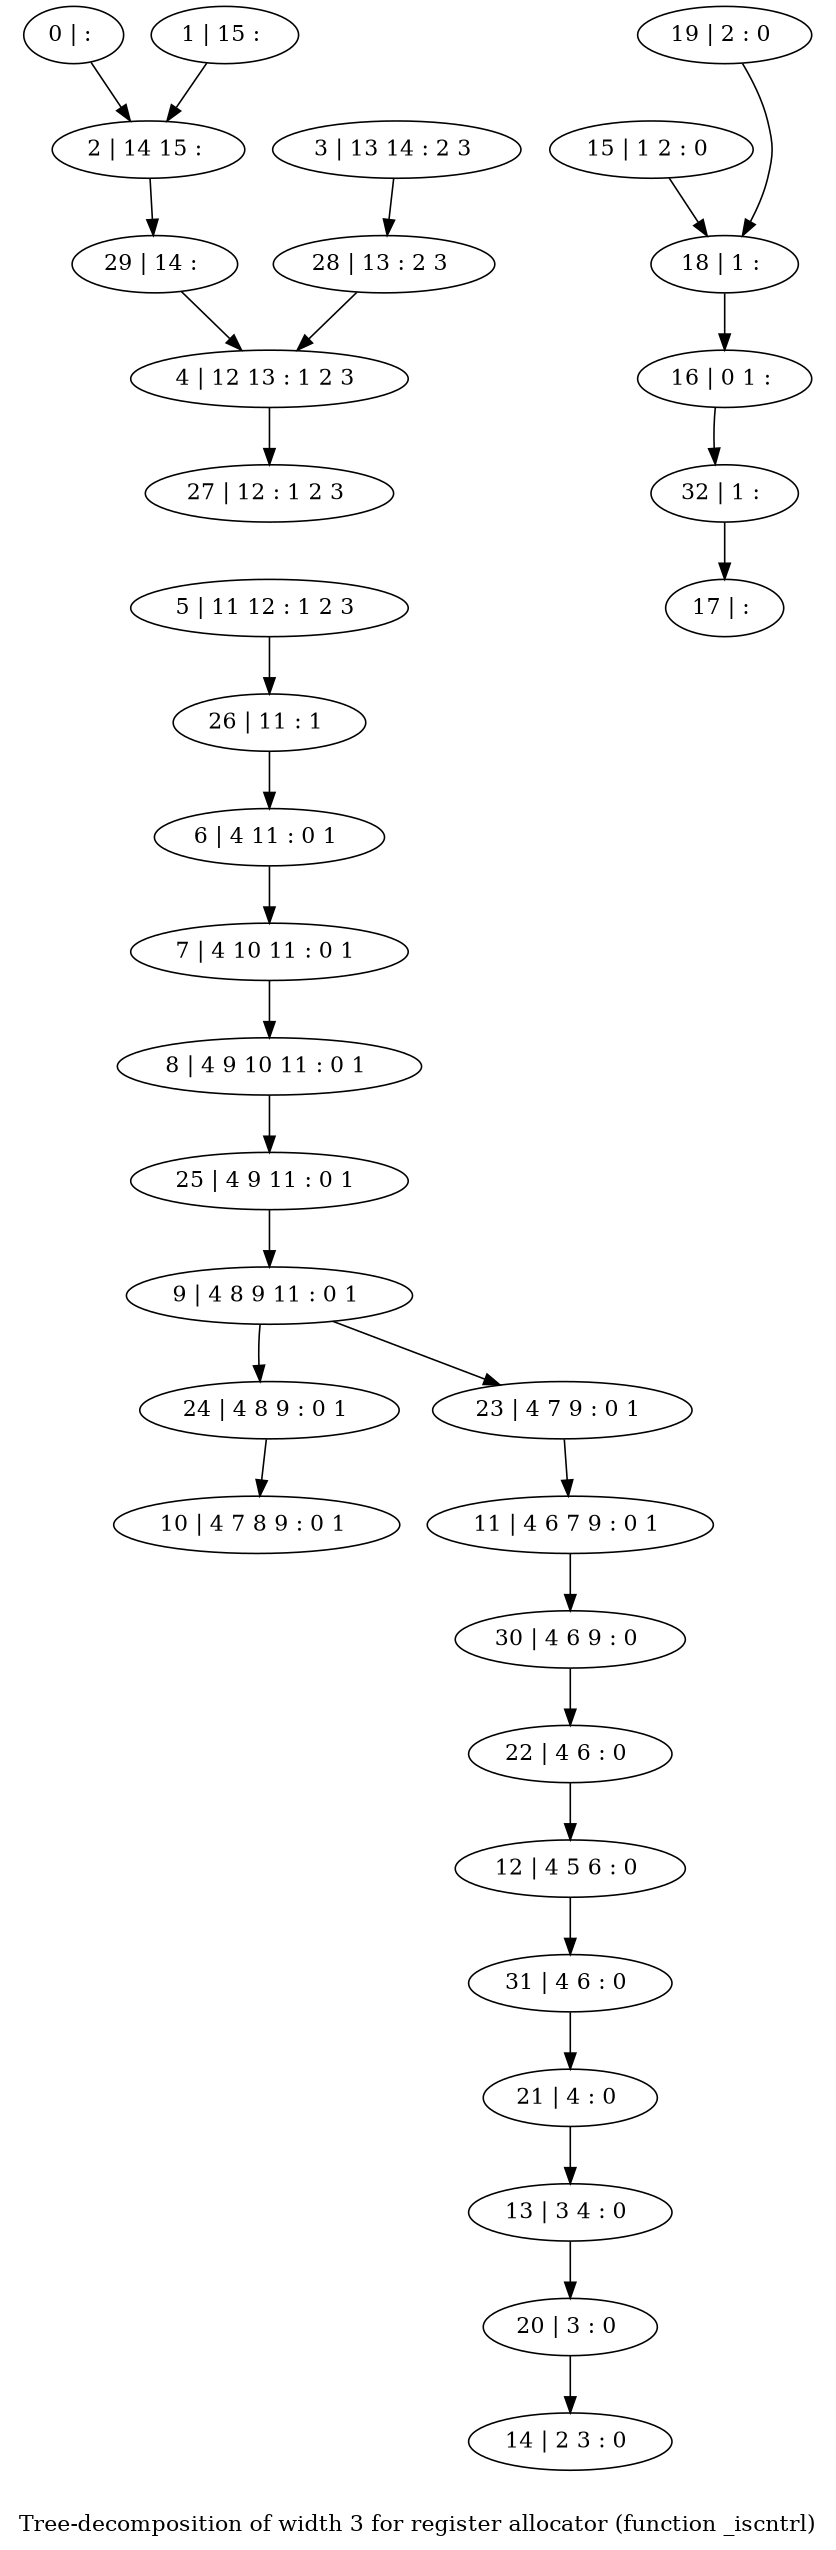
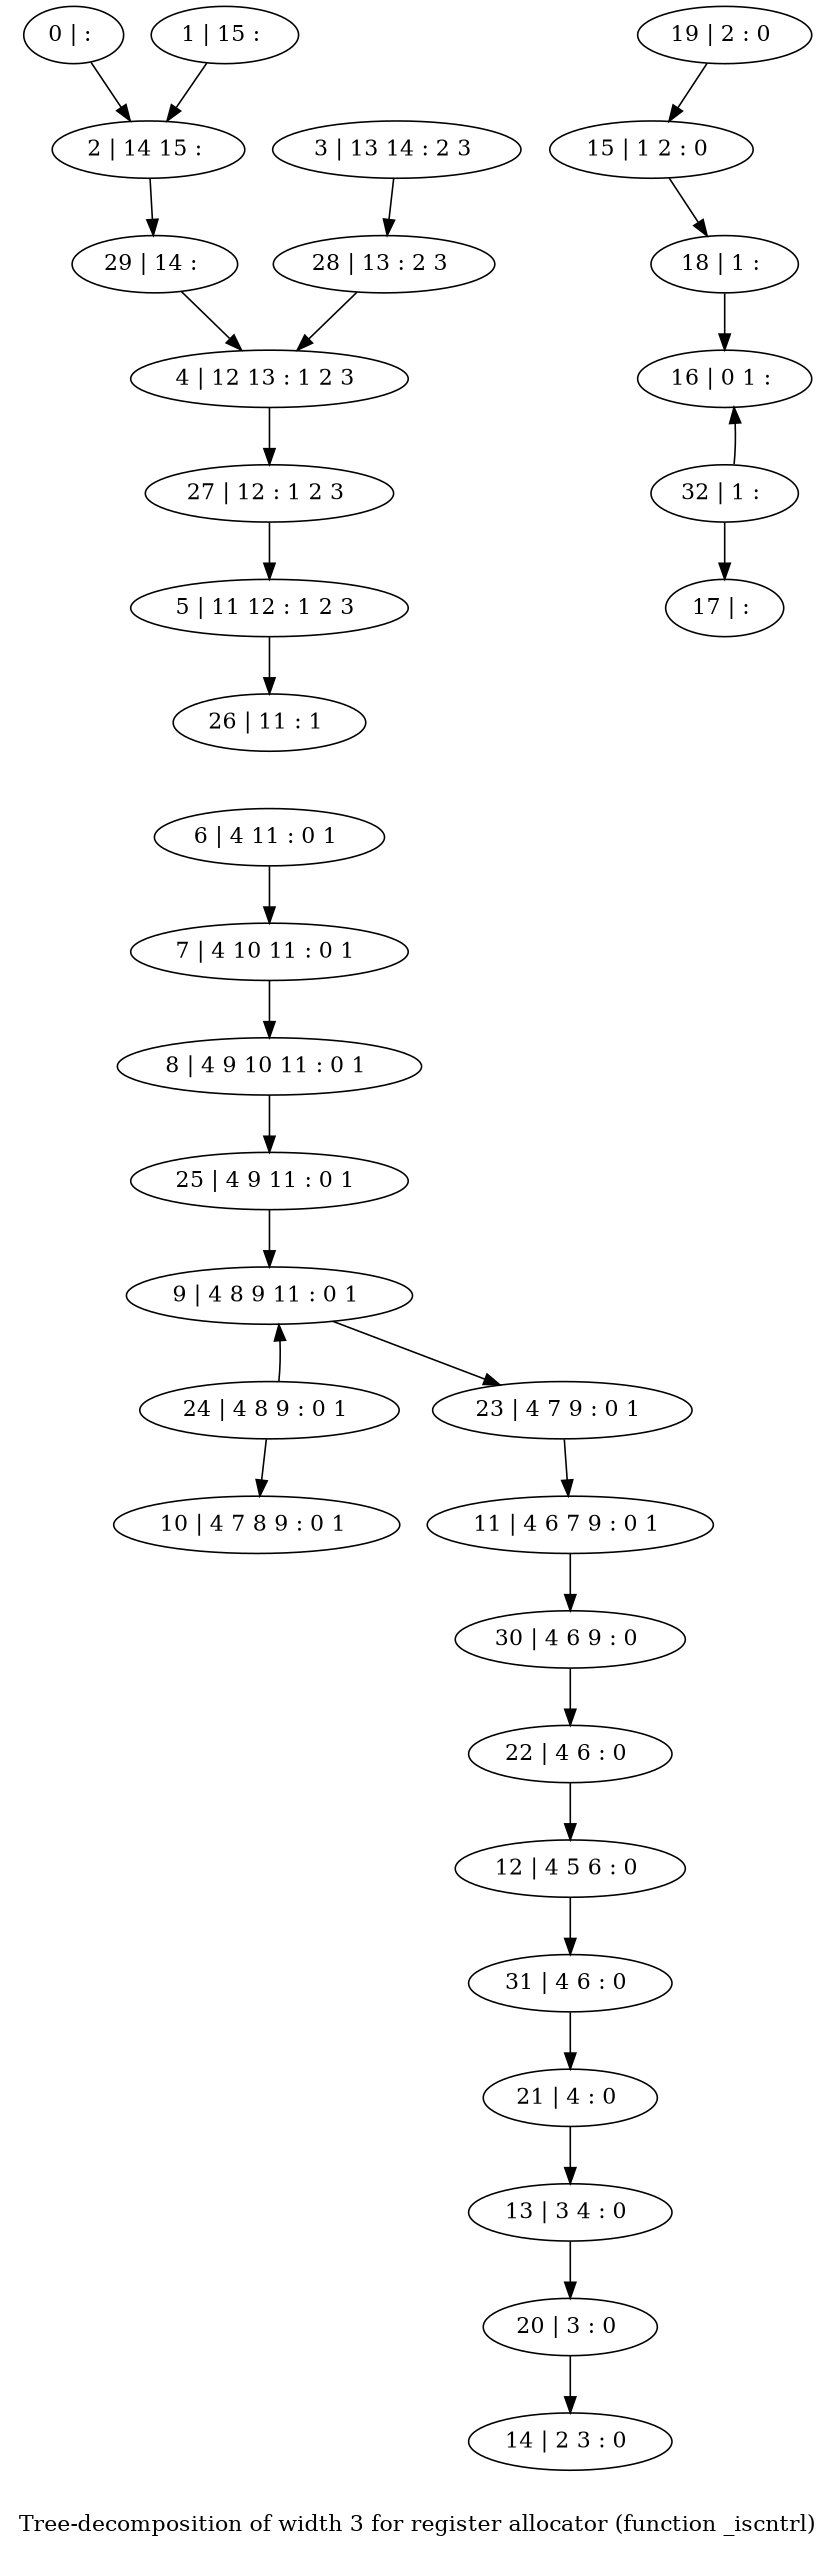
(772, 142) -> (692, 86)
(714, 428) -> (735, 444)
none -> (269, 543)
(269, 772) -> none
(259, 1345) -> (280, 1361)
